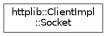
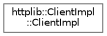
(53, 18) -> (53, 18)
